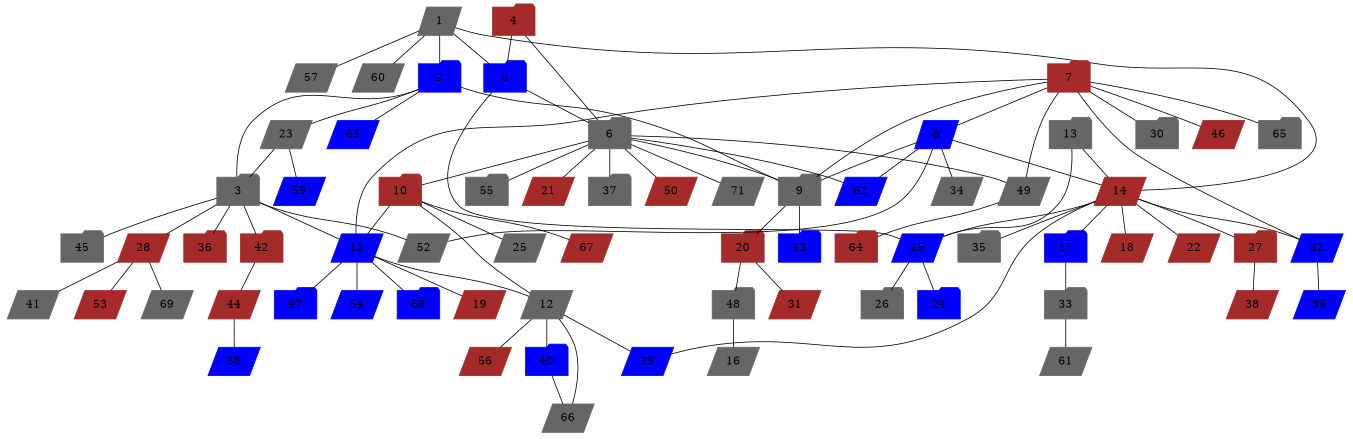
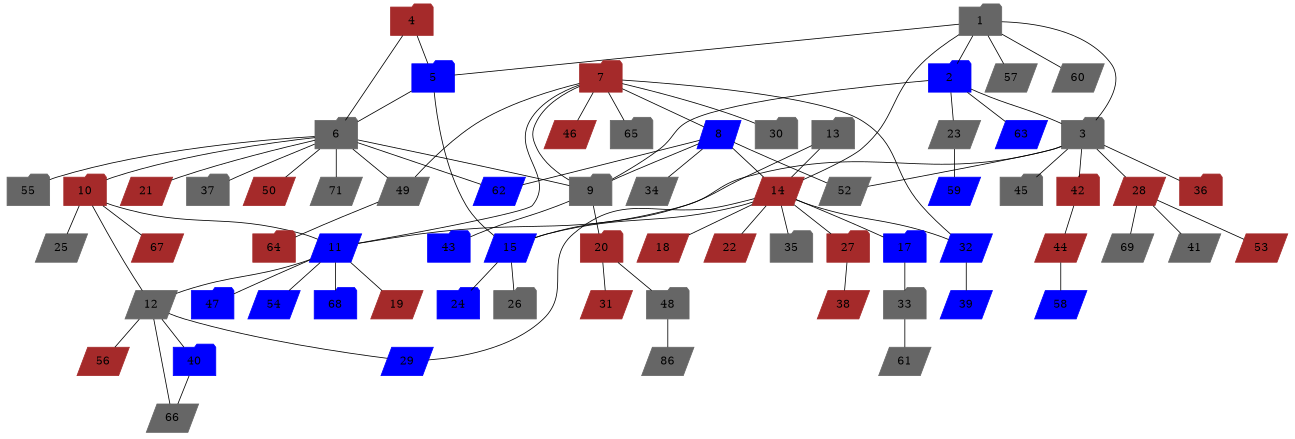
(440, 21) -> (980, 21)
(262, 163) -> (1090, 44)
(733, 361) -> (668, 361)
